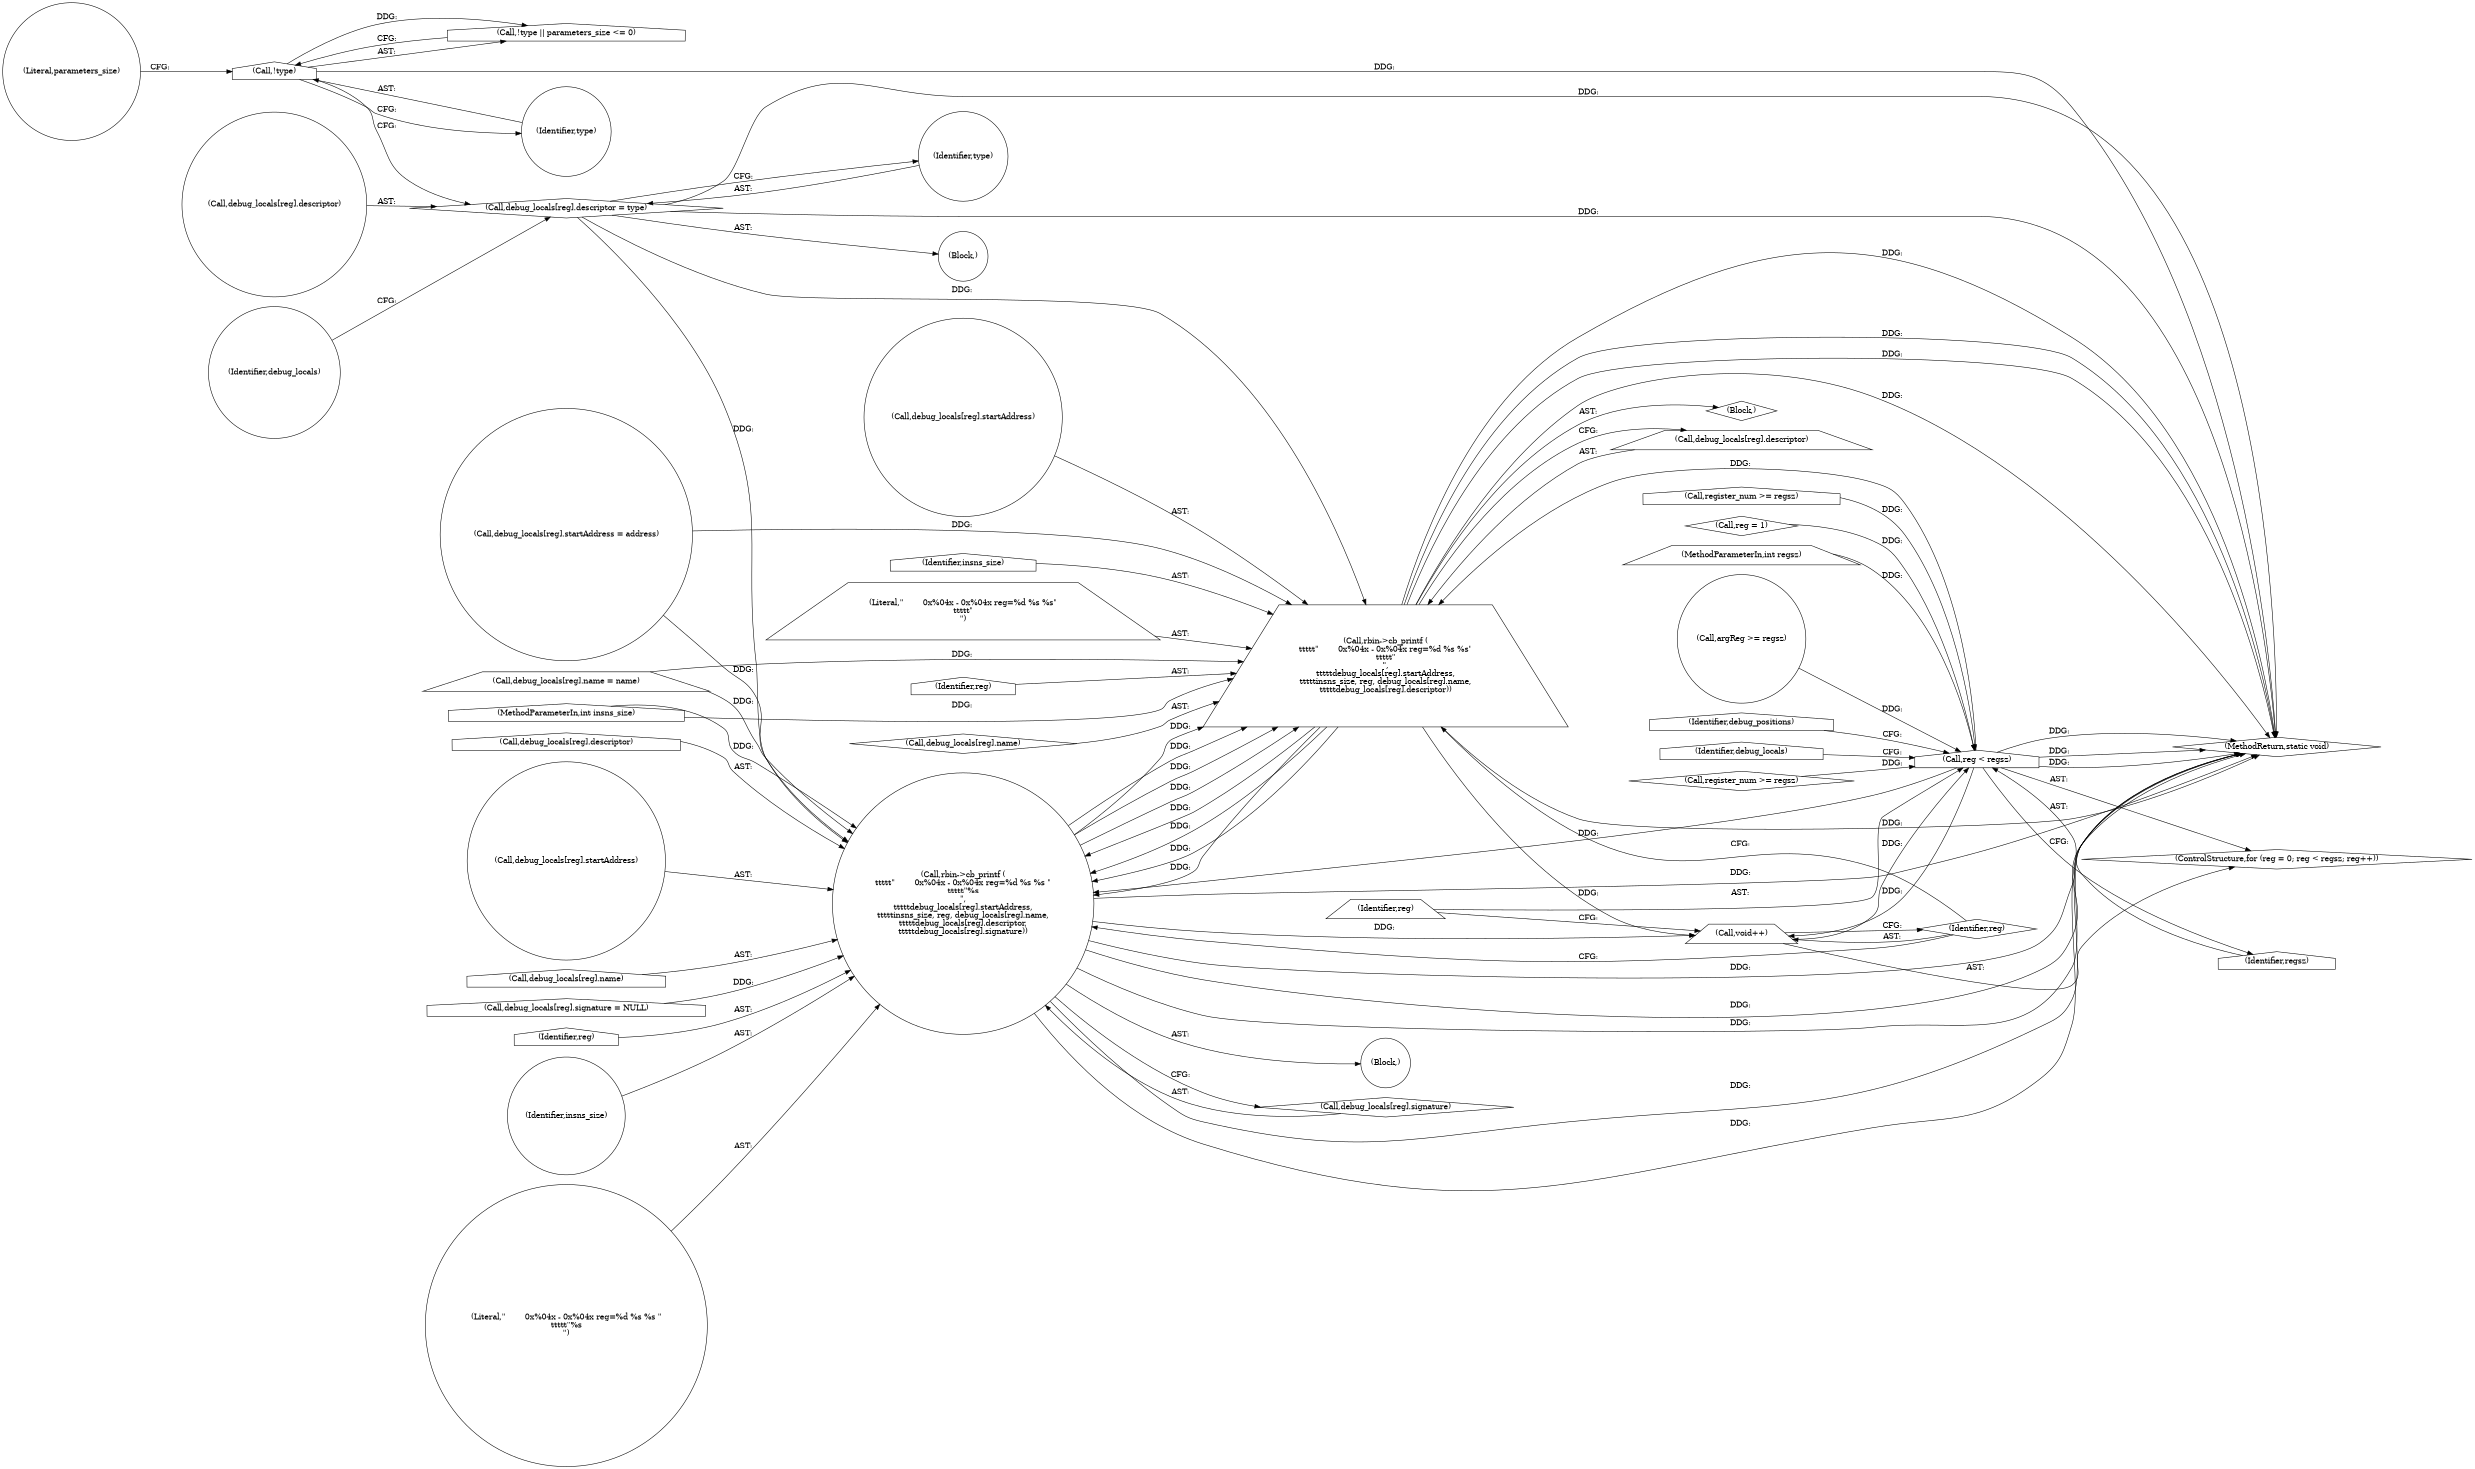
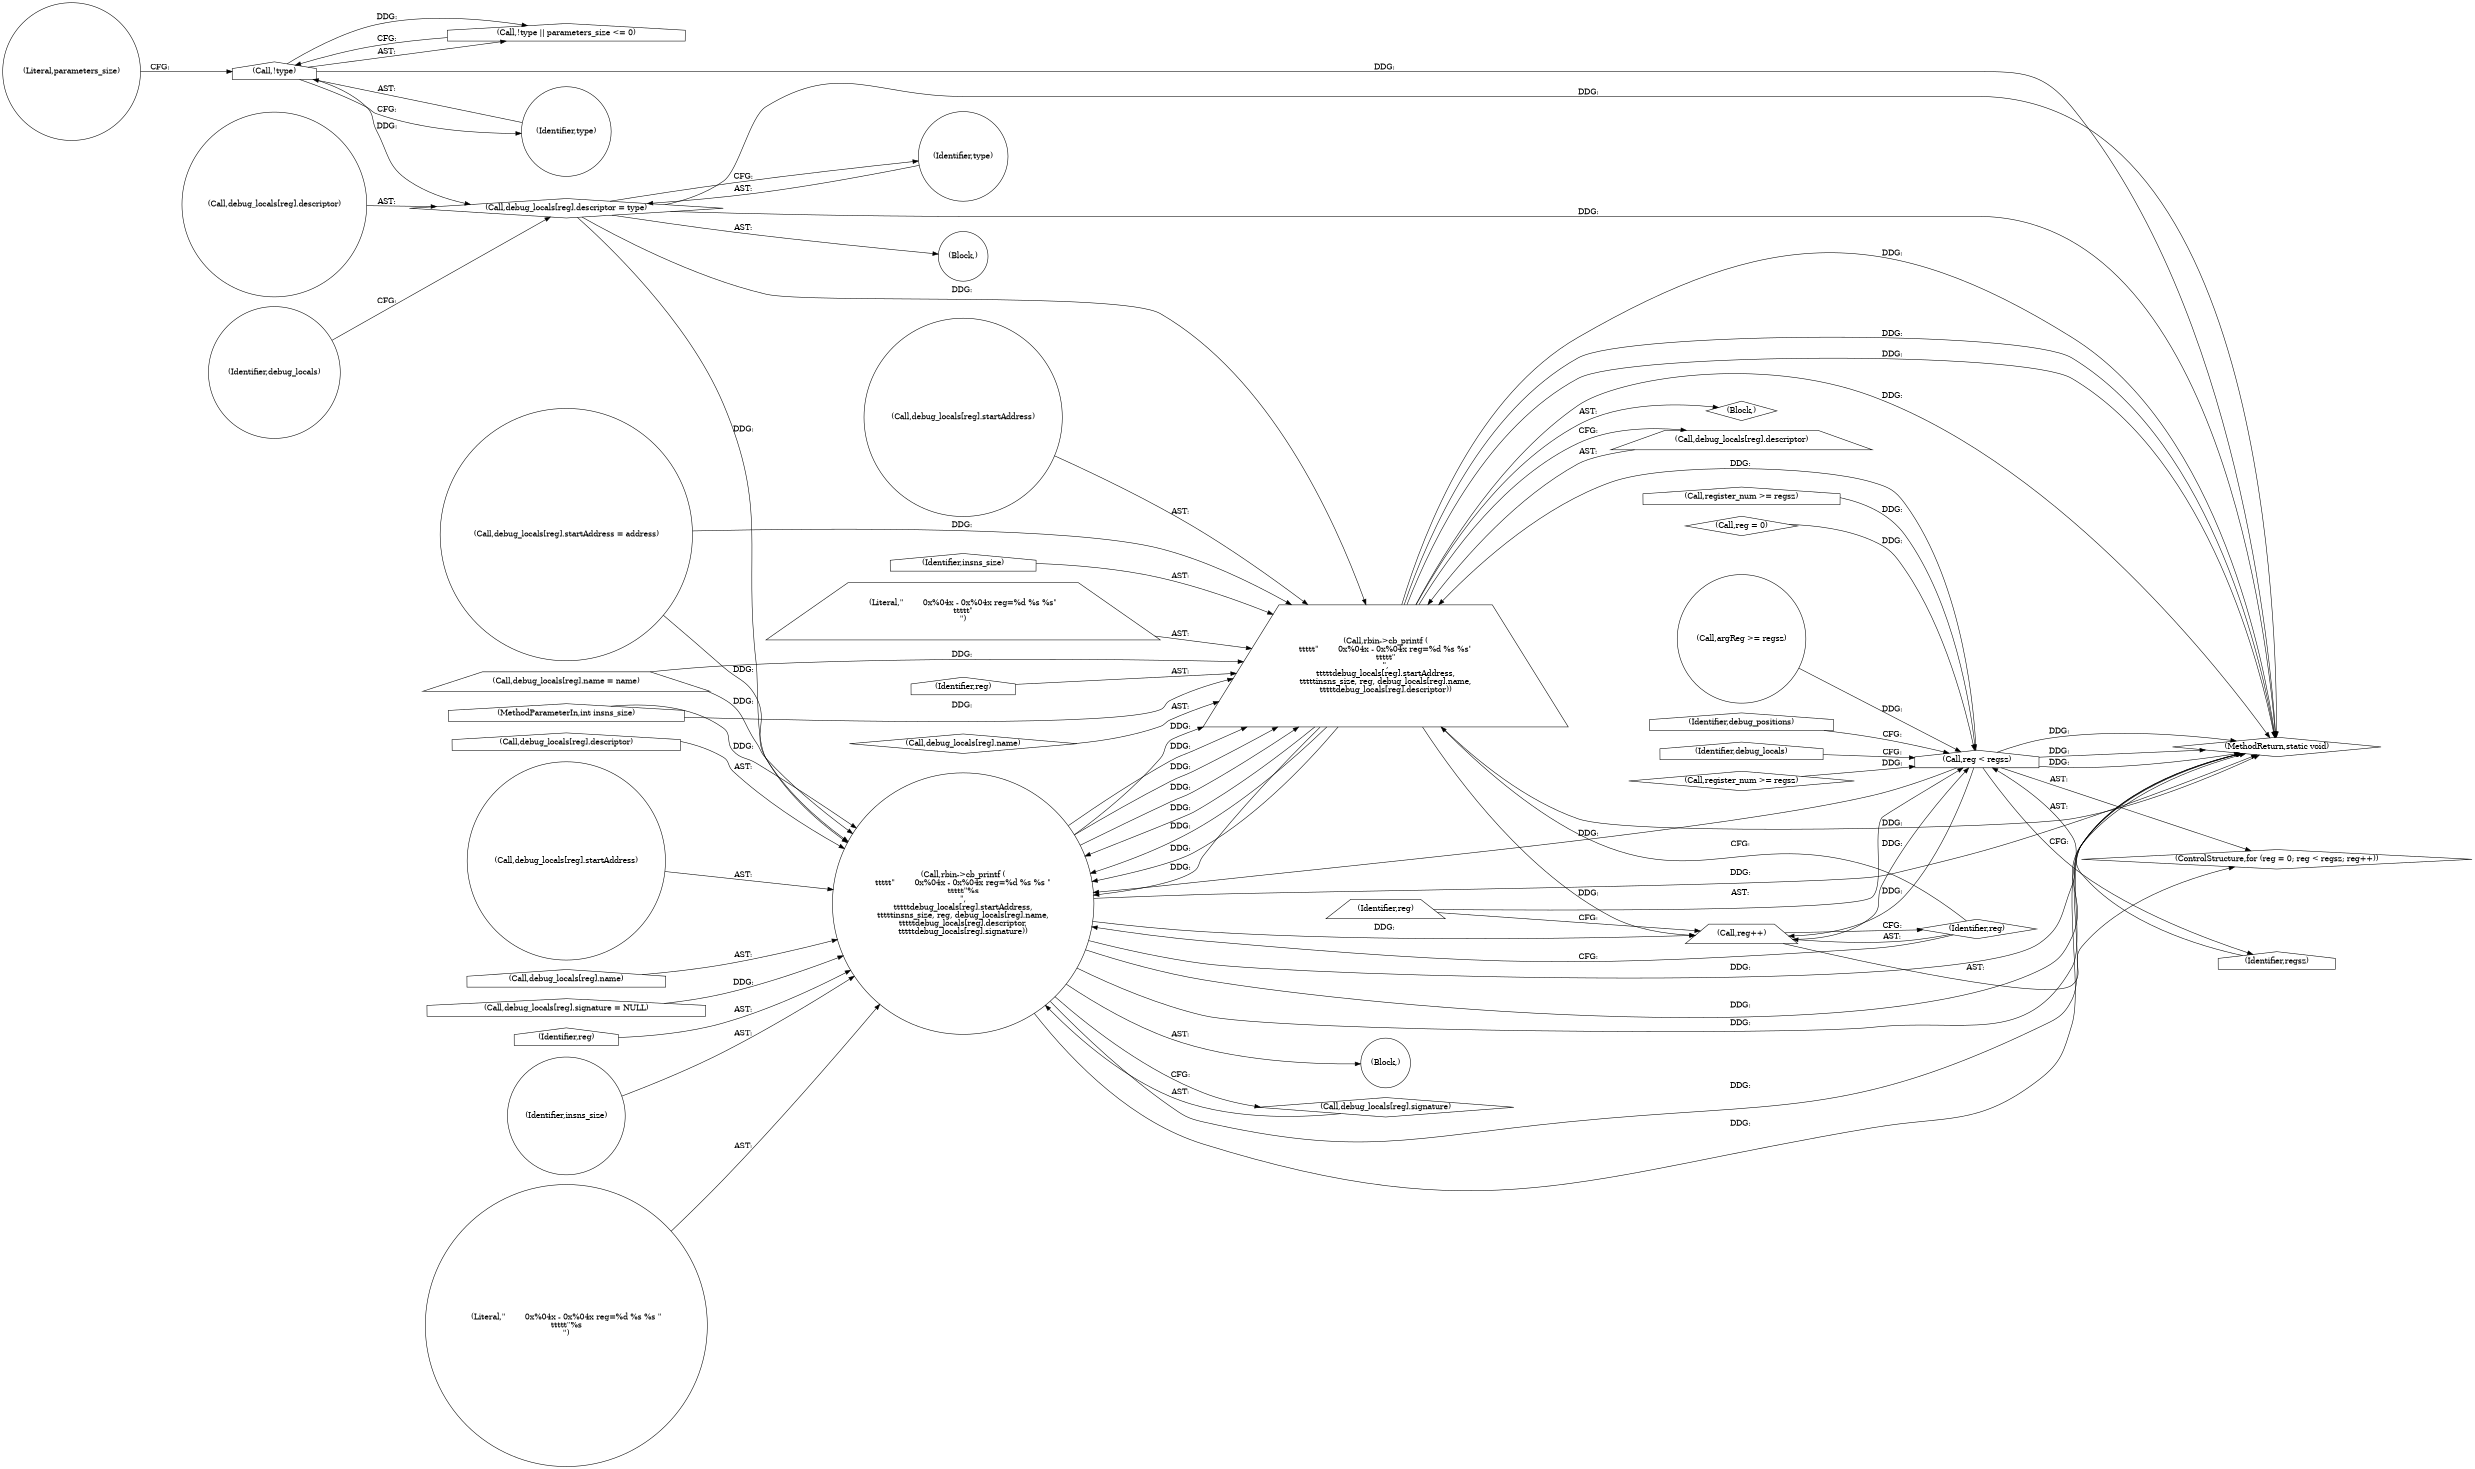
(388, 126) -> (388, 126)
(1742, 526) -> (1742, 526)
(1742, 555) -> none
(1742, 934) -> (1742, 934)
